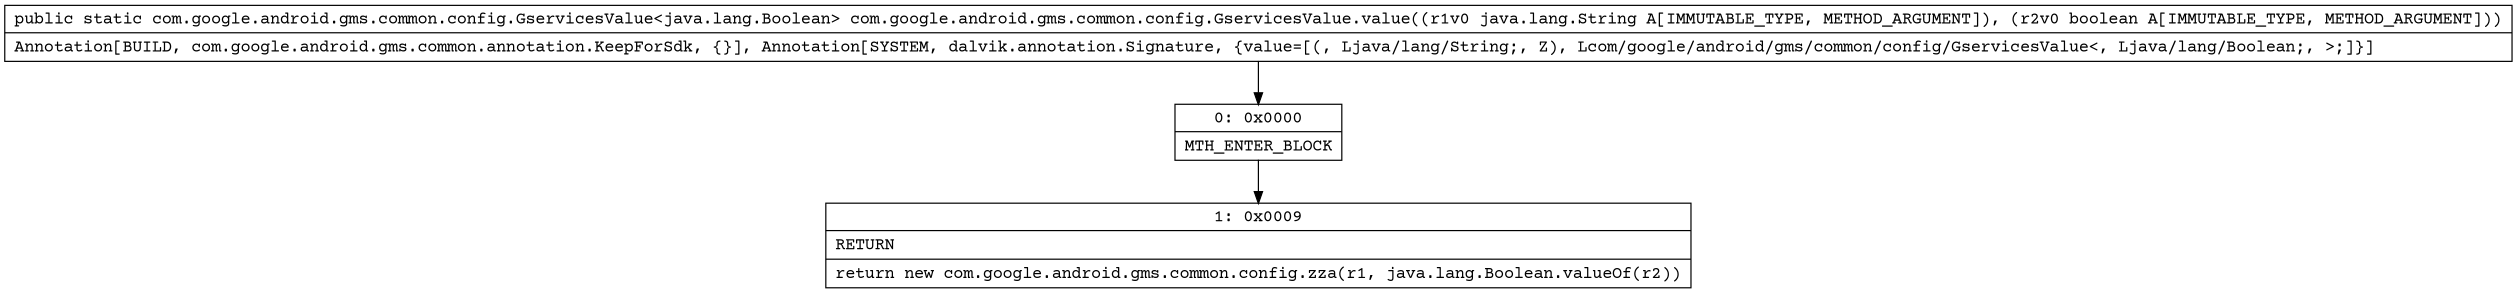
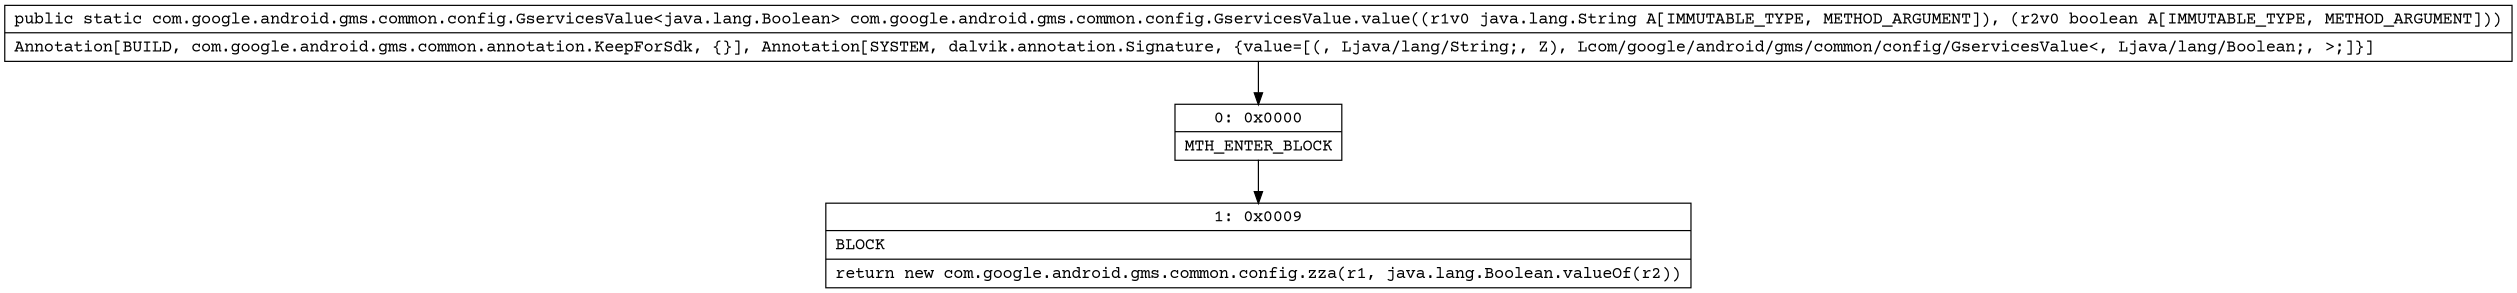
(865, 244) -> (860, 244)
